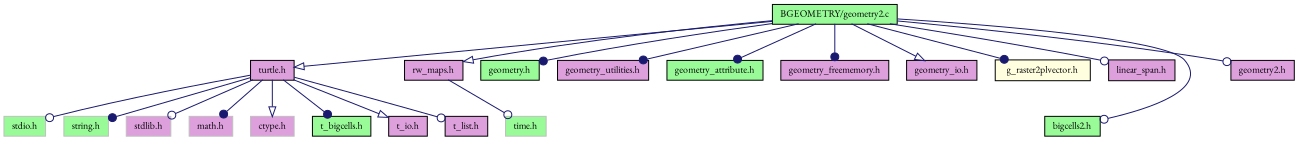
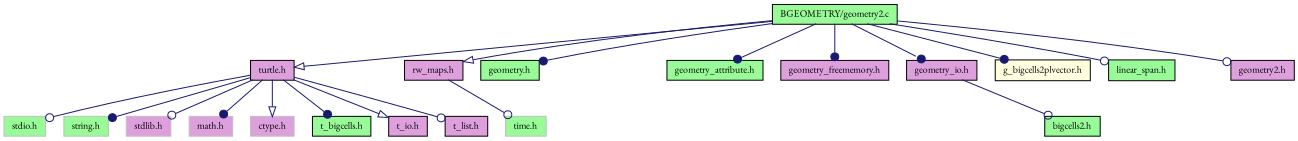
(884, 40) -> (884, 40)
(1185, 62) -> (1003, 97)
(603, 70) -> none
(1043, 70) -> (1043, 70)
(1142, 70) -> (1142, 70)
